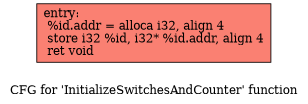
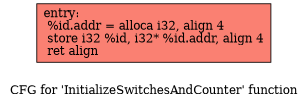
(69, 51) -> (71, 51)
